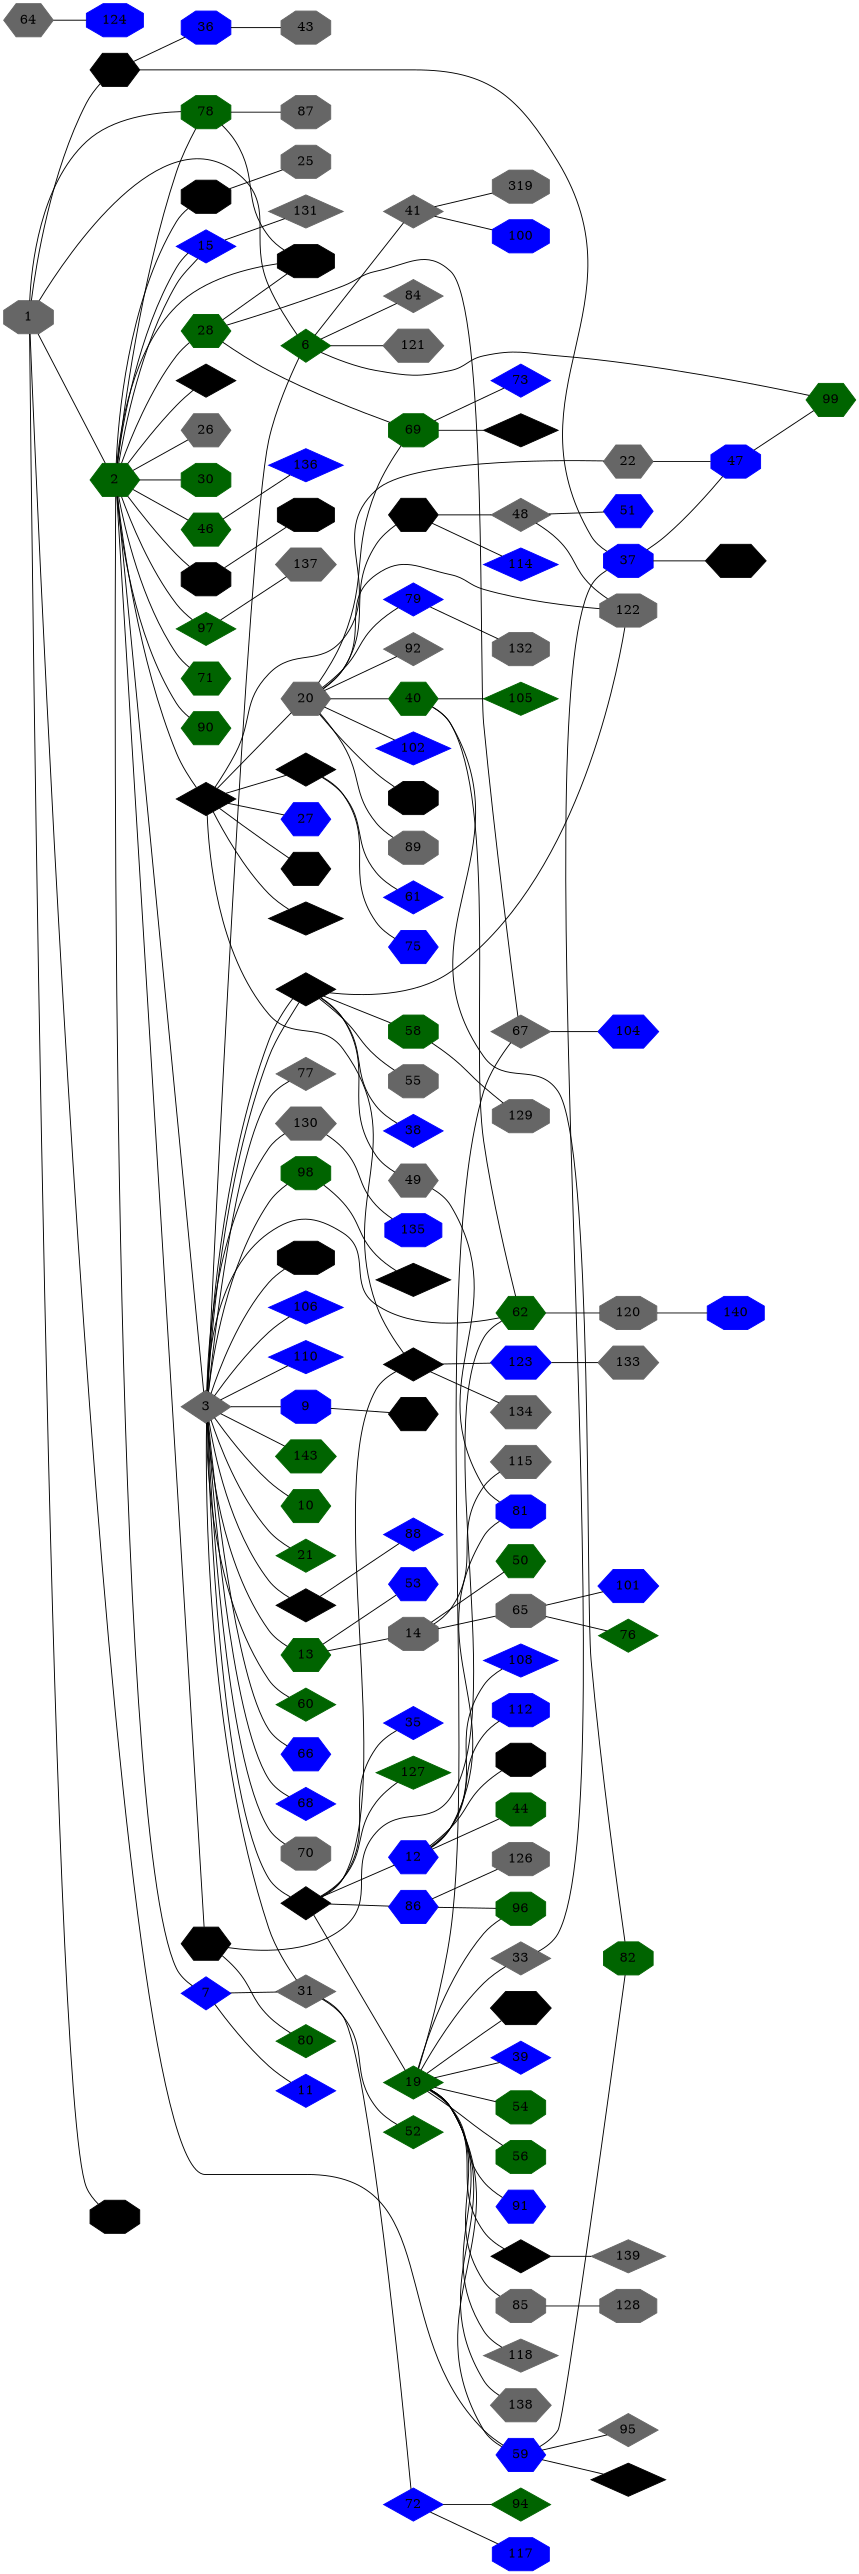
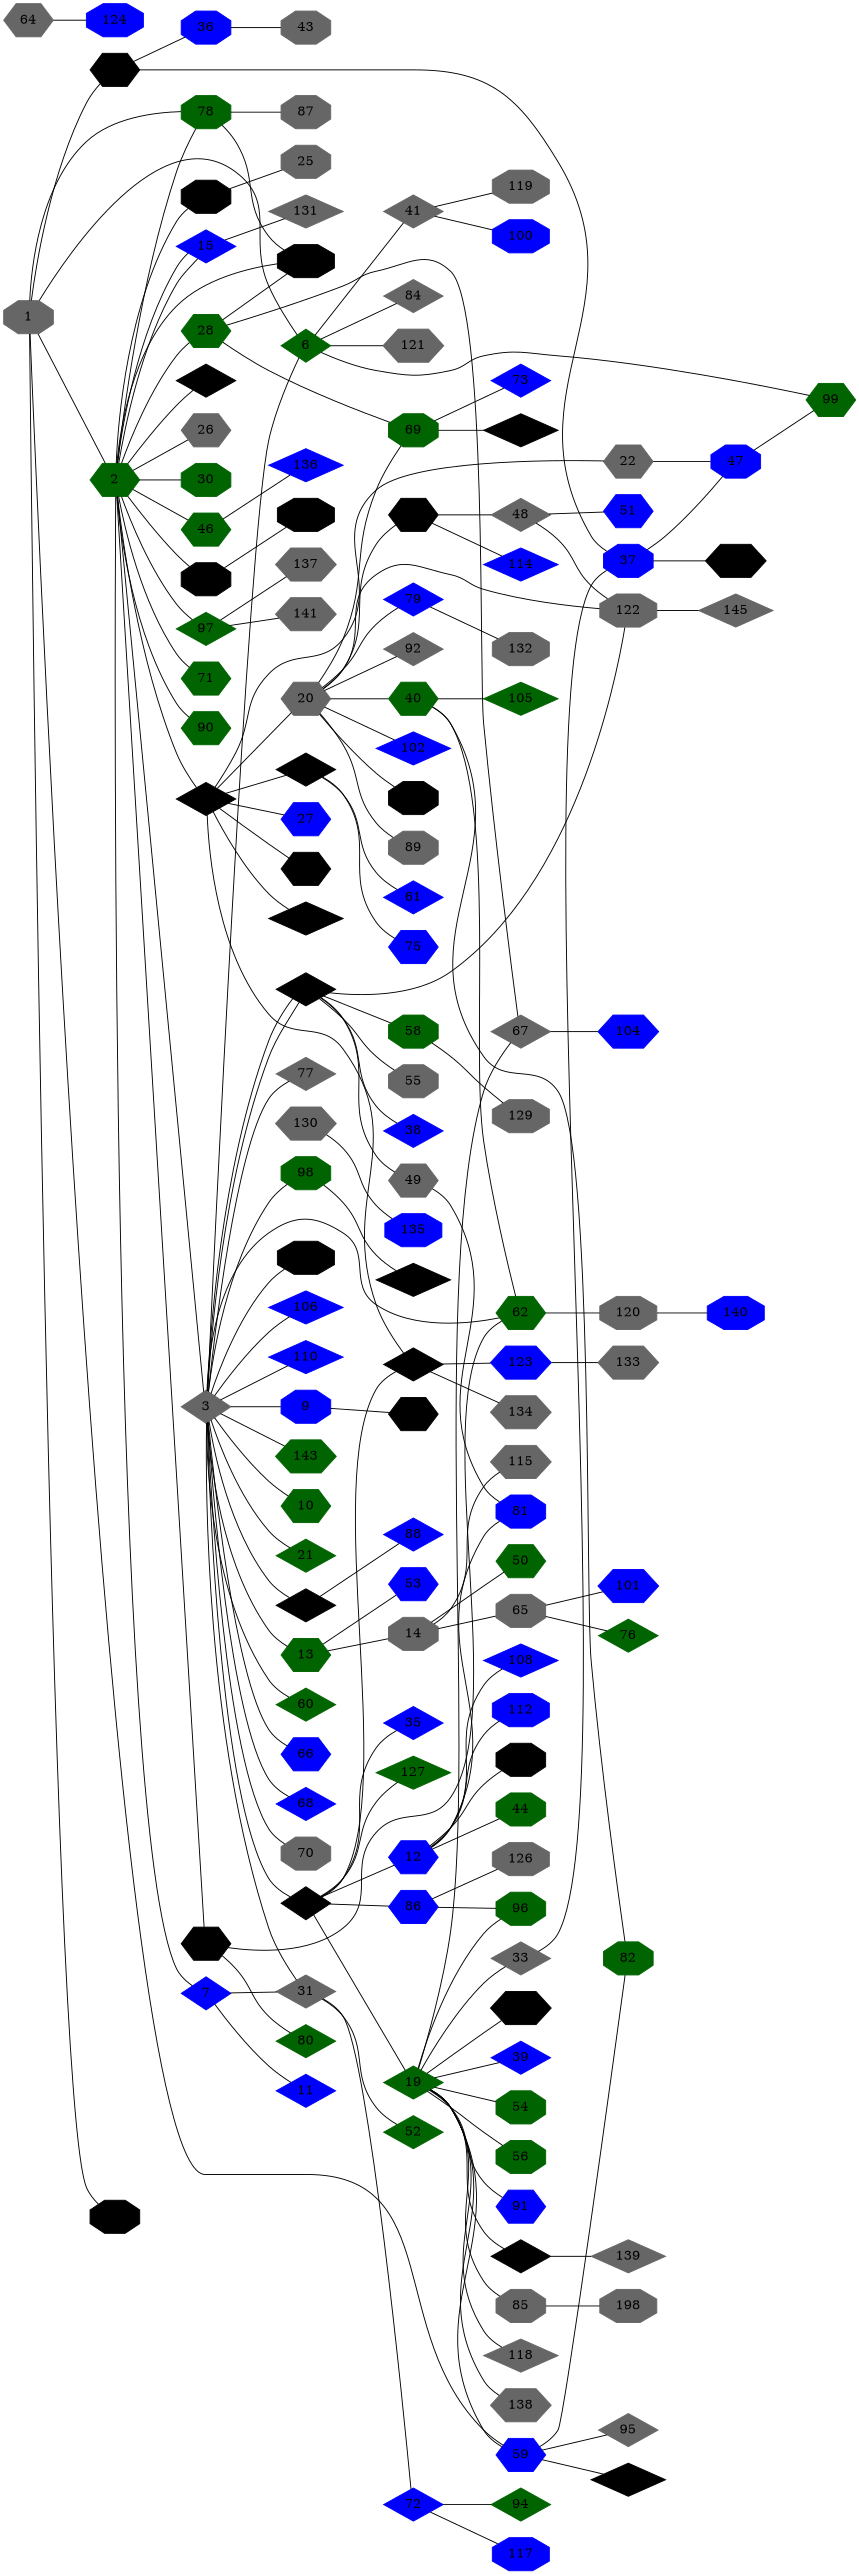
(521, 187) -> (521, 187)
none -> (736, 611)
none -> (306, 614)
(244, 1196) -> none
(628, 2306) -> (628, 2306)
